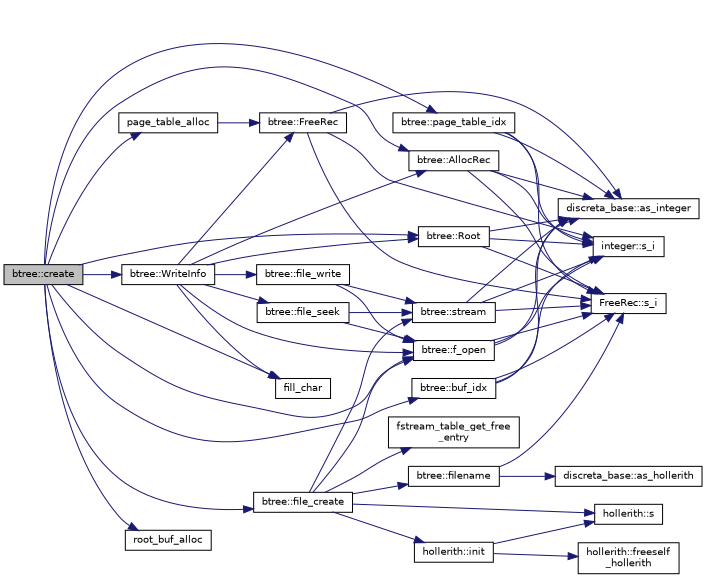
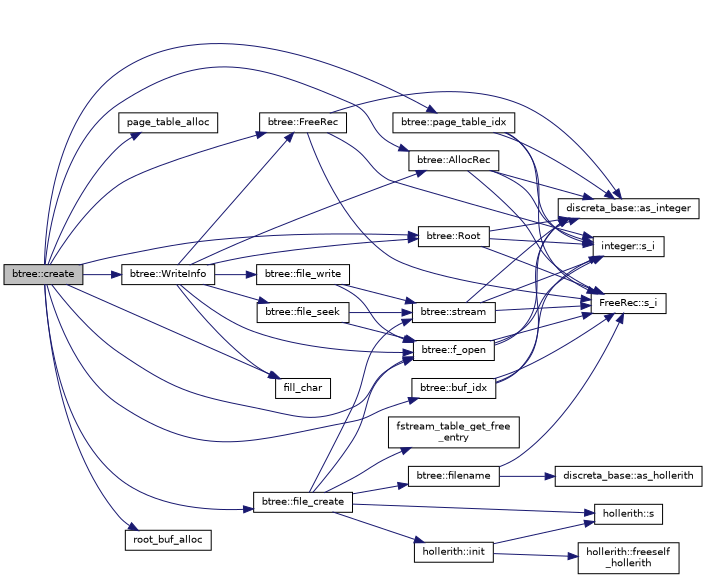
(234, 123) -> (137, 175)
